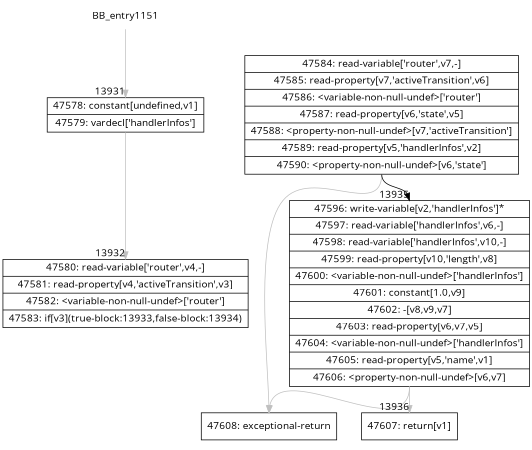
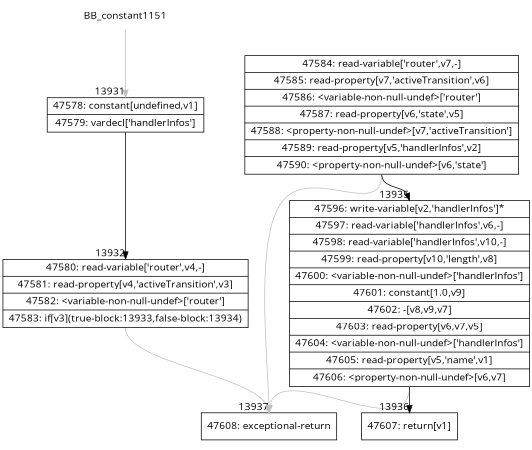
(126, 16) -> (126, 16)
(126, 192) -> (126, 192)
none -> (194, 369)
(410, 400) -> (410, 400)
